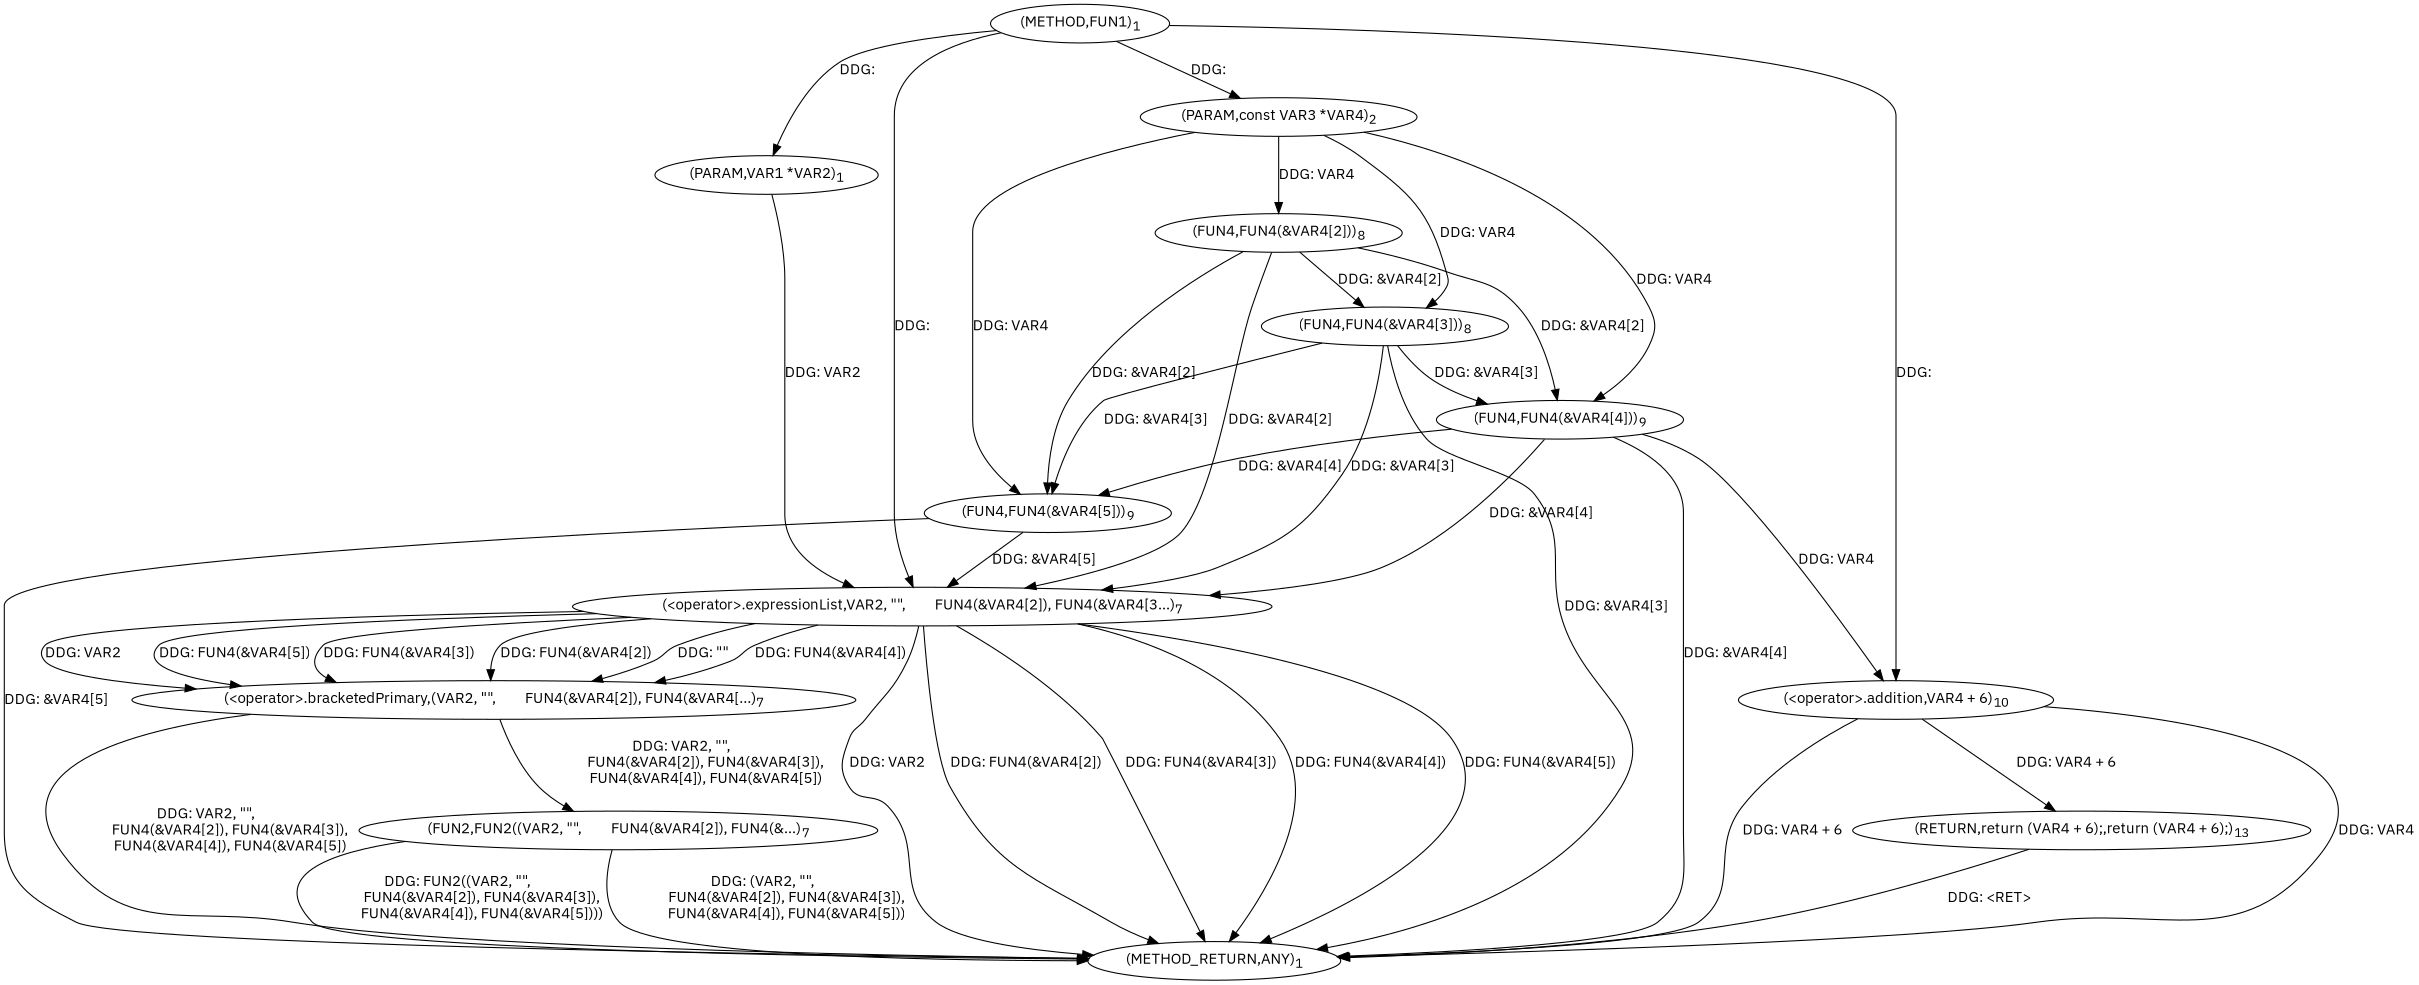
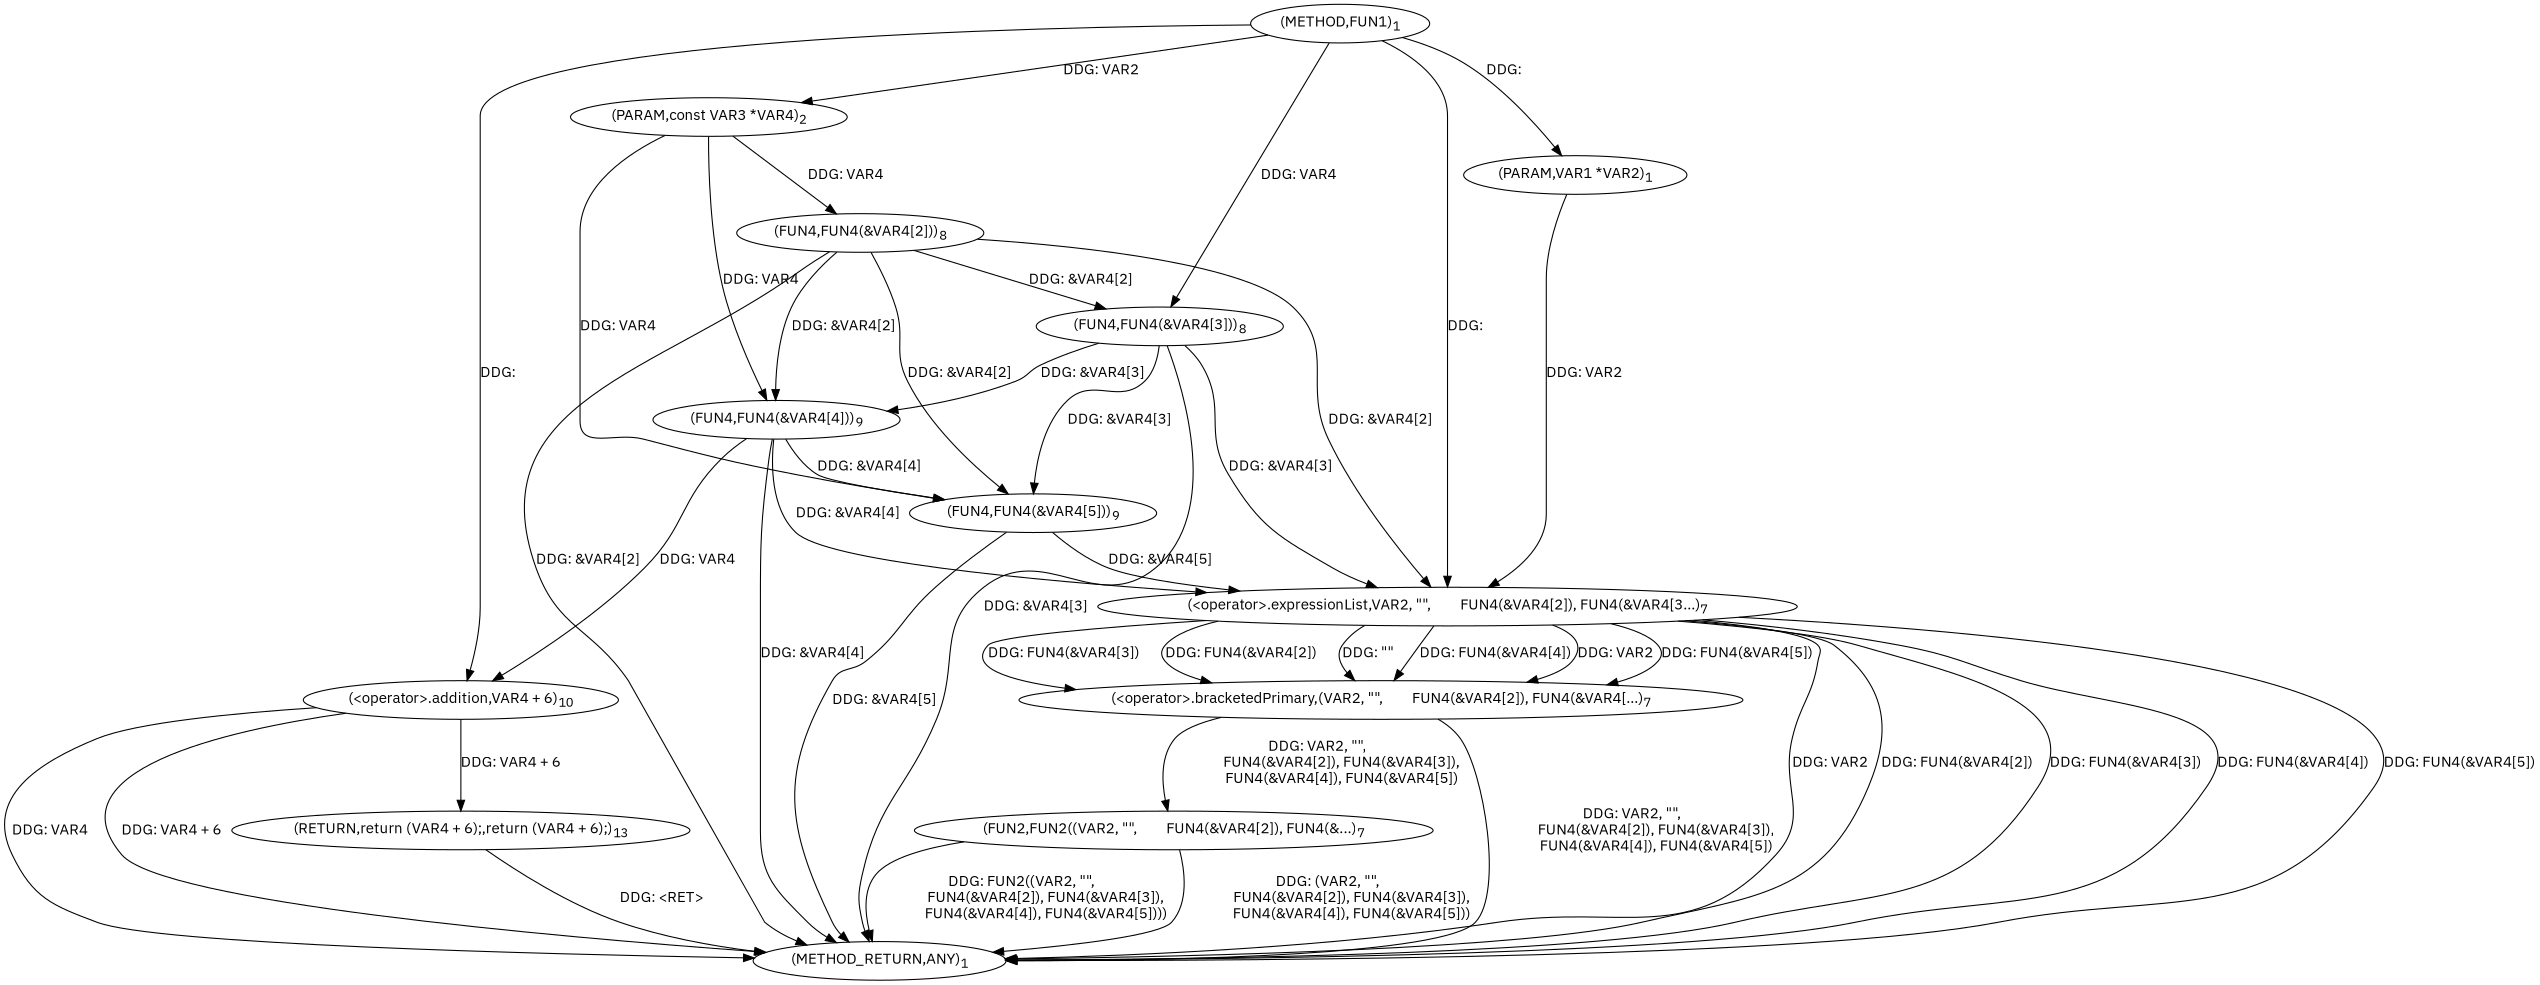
(1210, 70) -> (1101, 70)
(1413, 202) -> (1253, 170)
none -> (535, 562)
